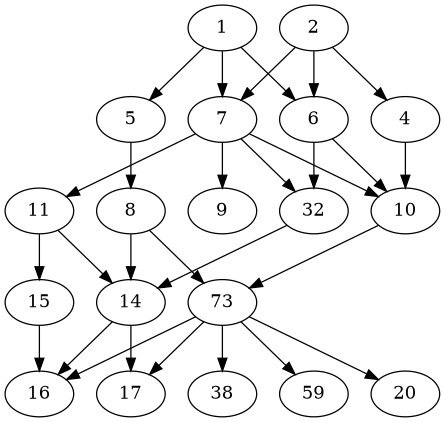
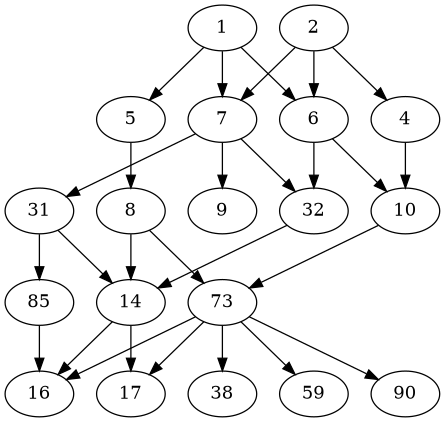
(305, 161) -> none
(39, 211) -> (39, 211)
(39, 302) -> (39, 302)
(405, 394) -> (405, 394)
